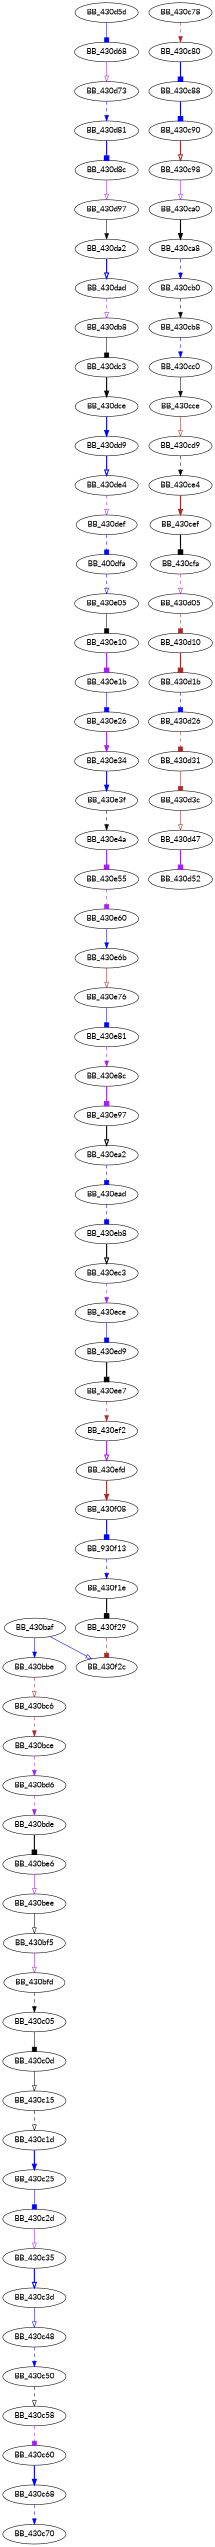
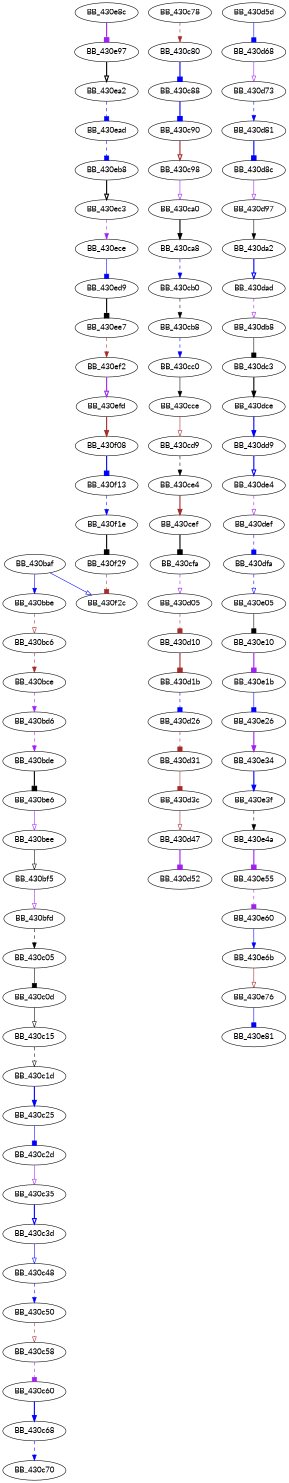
(107, 564) -> (254, 564)
(107, 1054) -> none
(107, 1549) -> (107, 485)
(34, 2394) -> (34, 1330)
